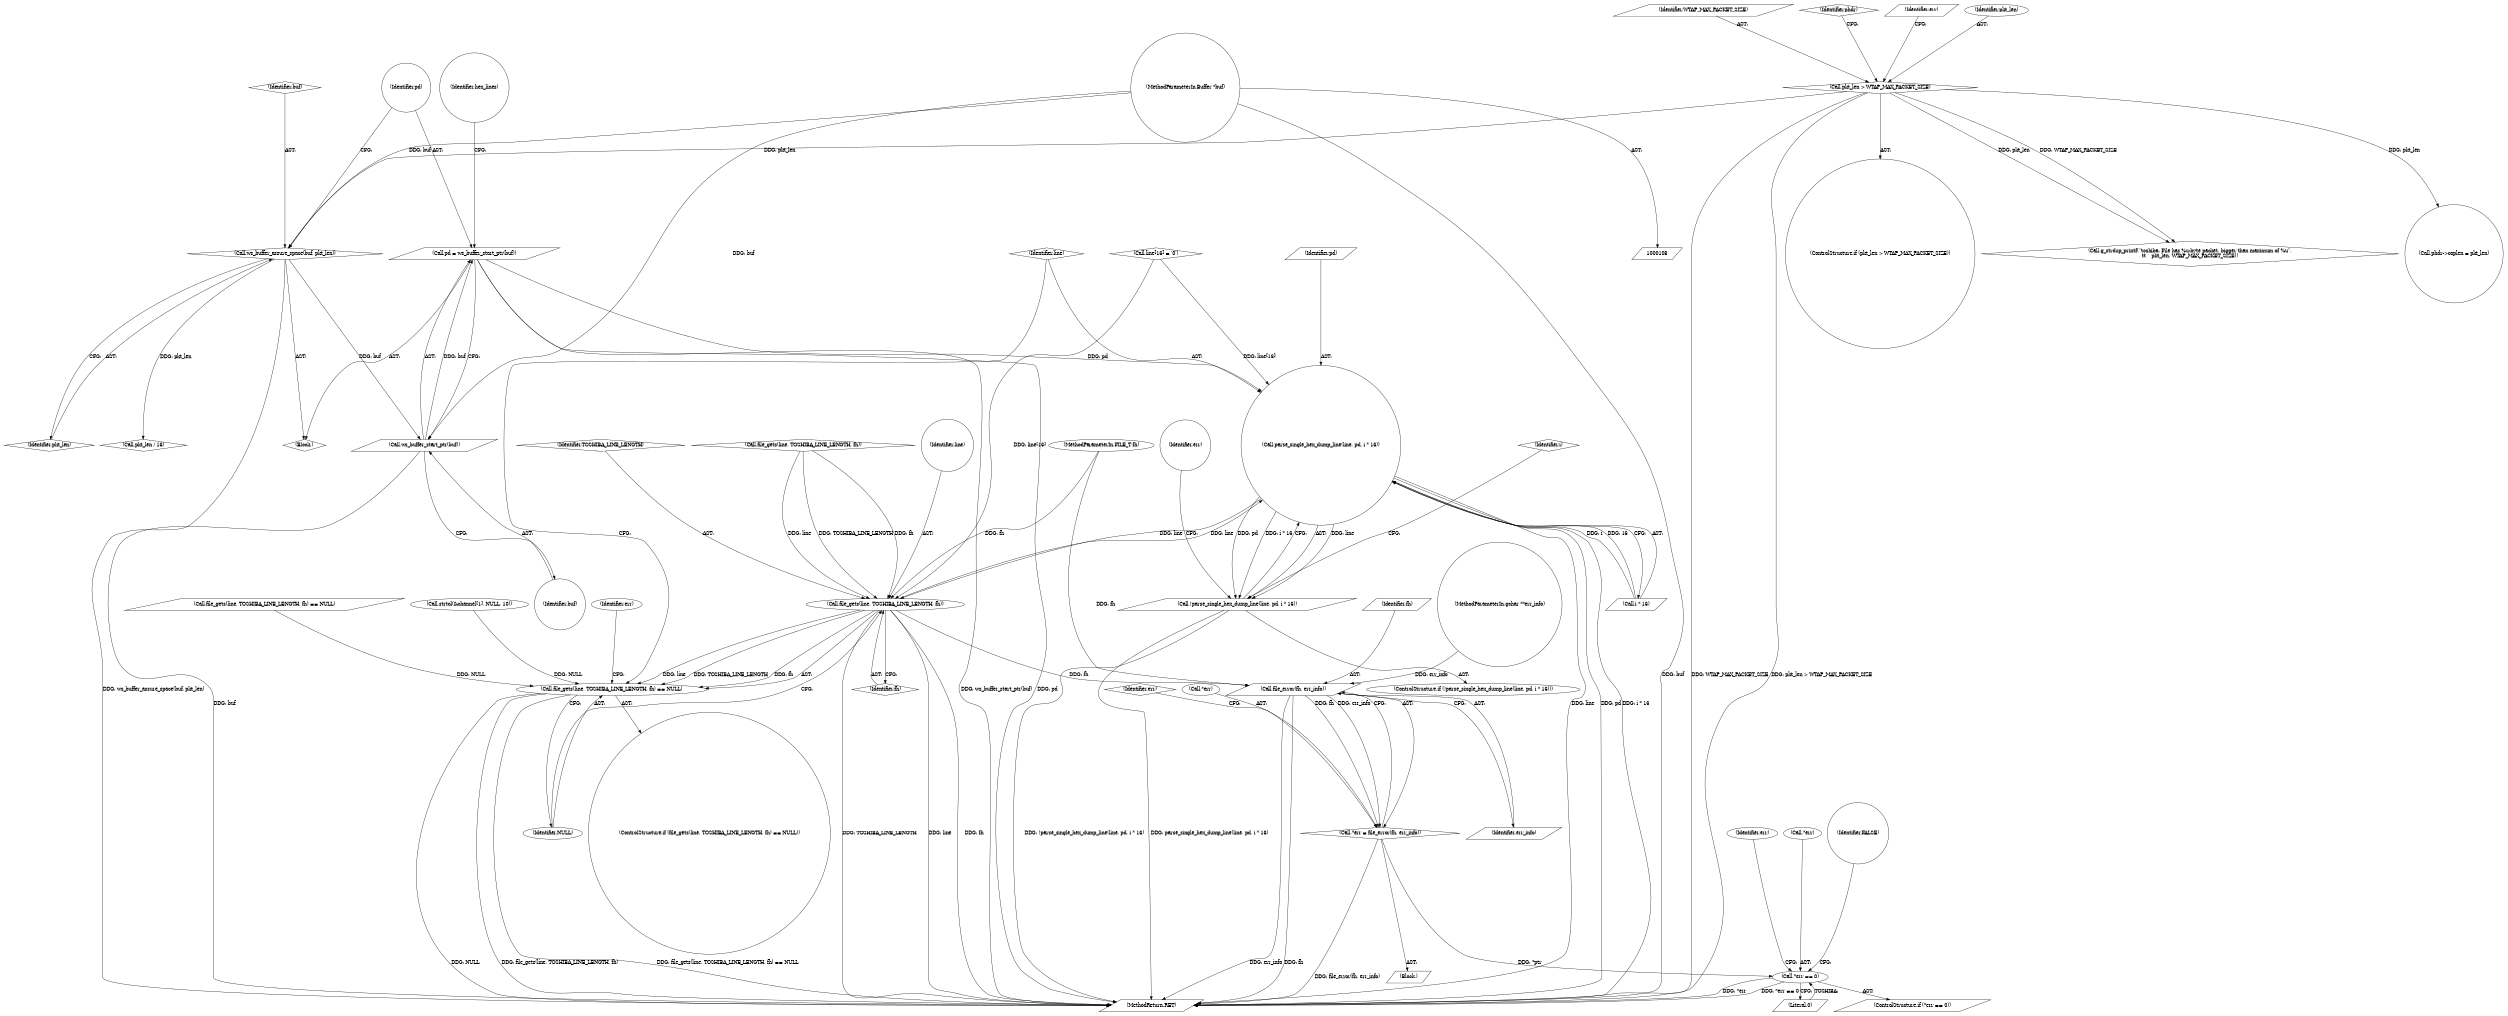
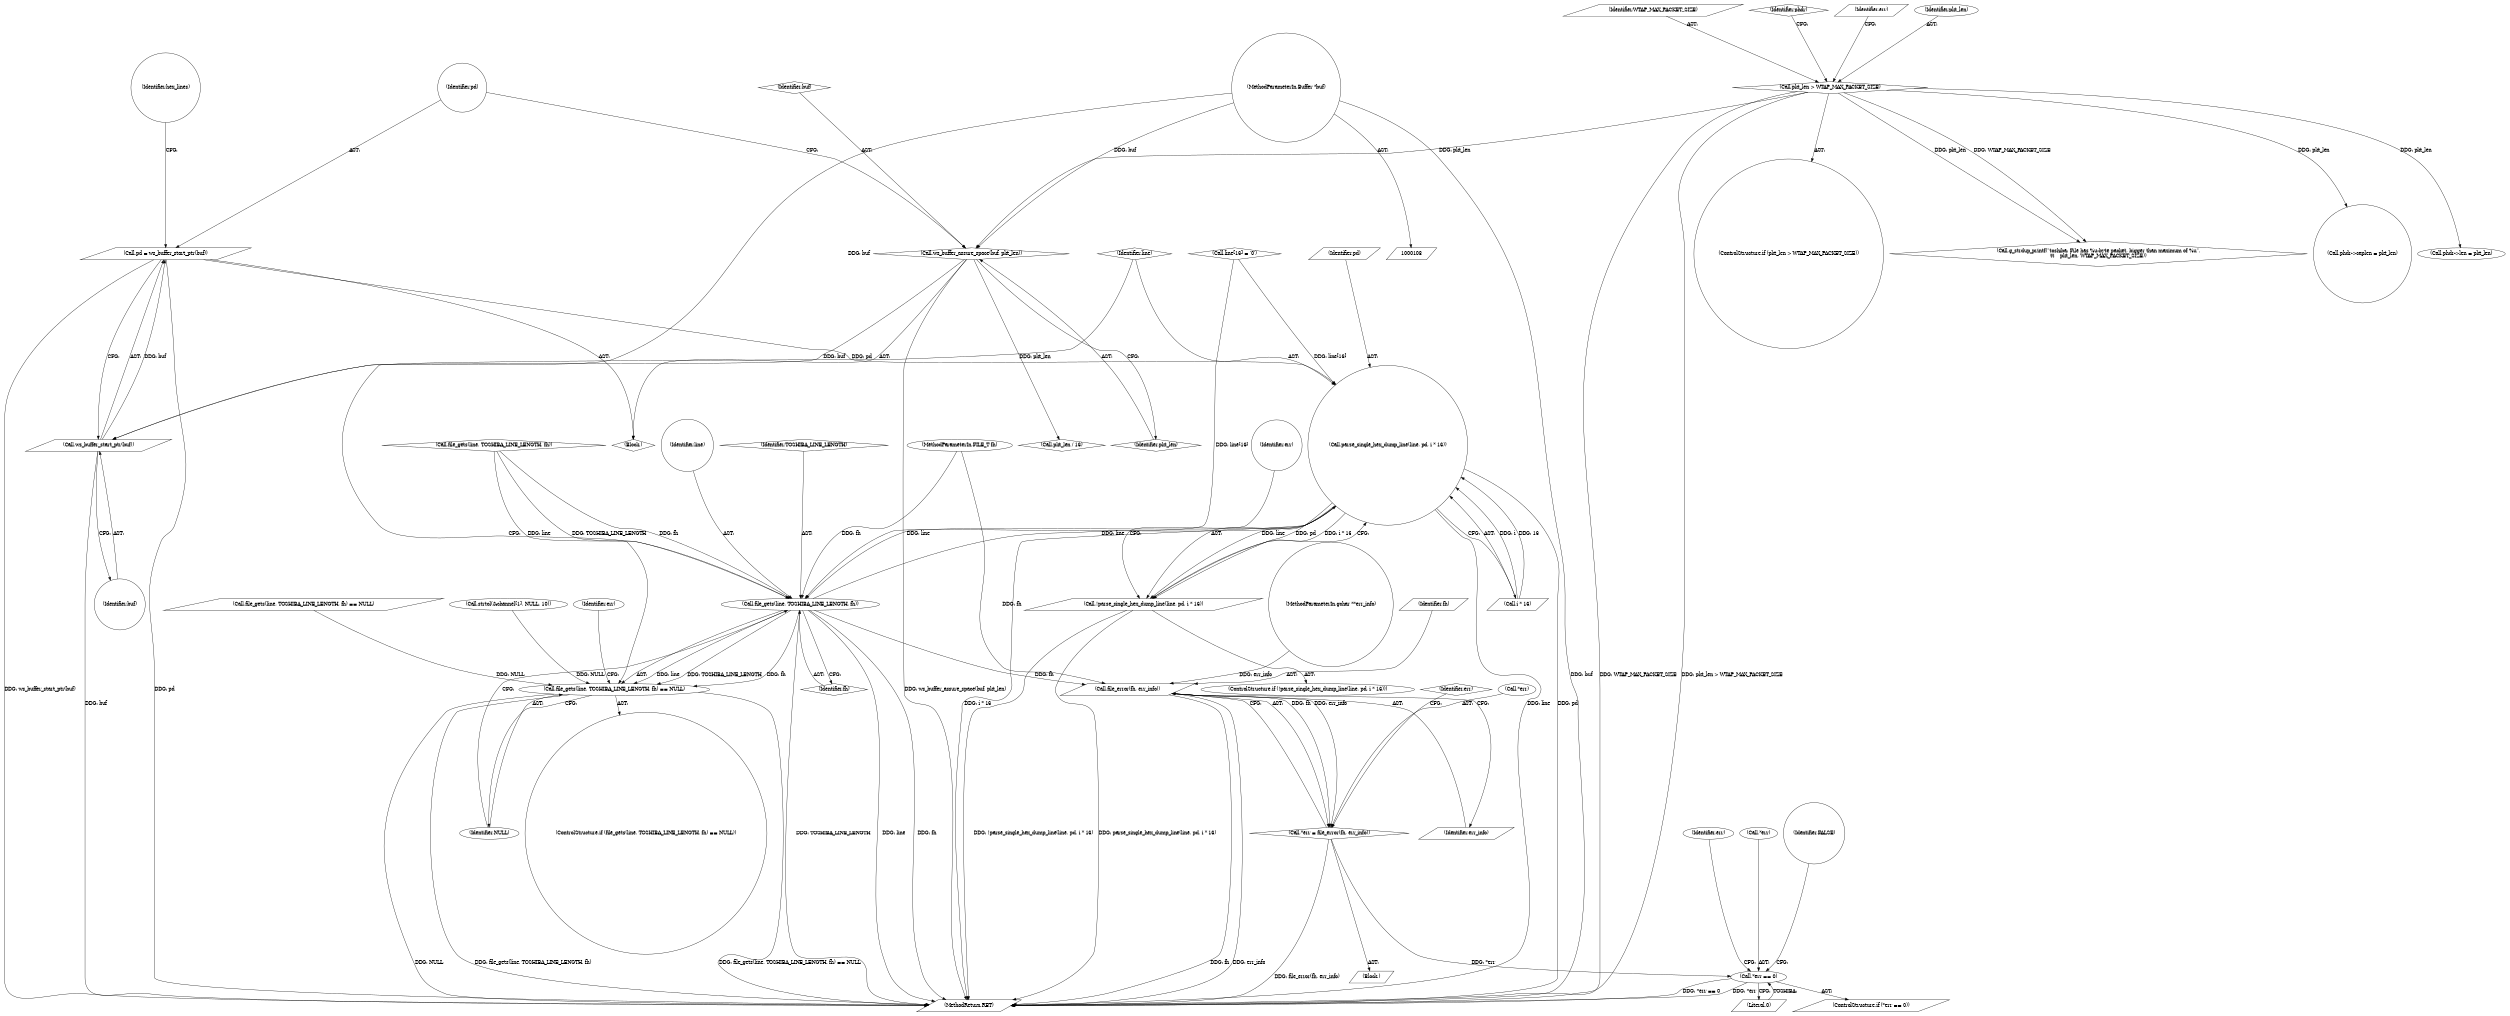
none -> (2461, 254)
(1549, 445) -> none
(1530, 963) -> (1483, 963)
